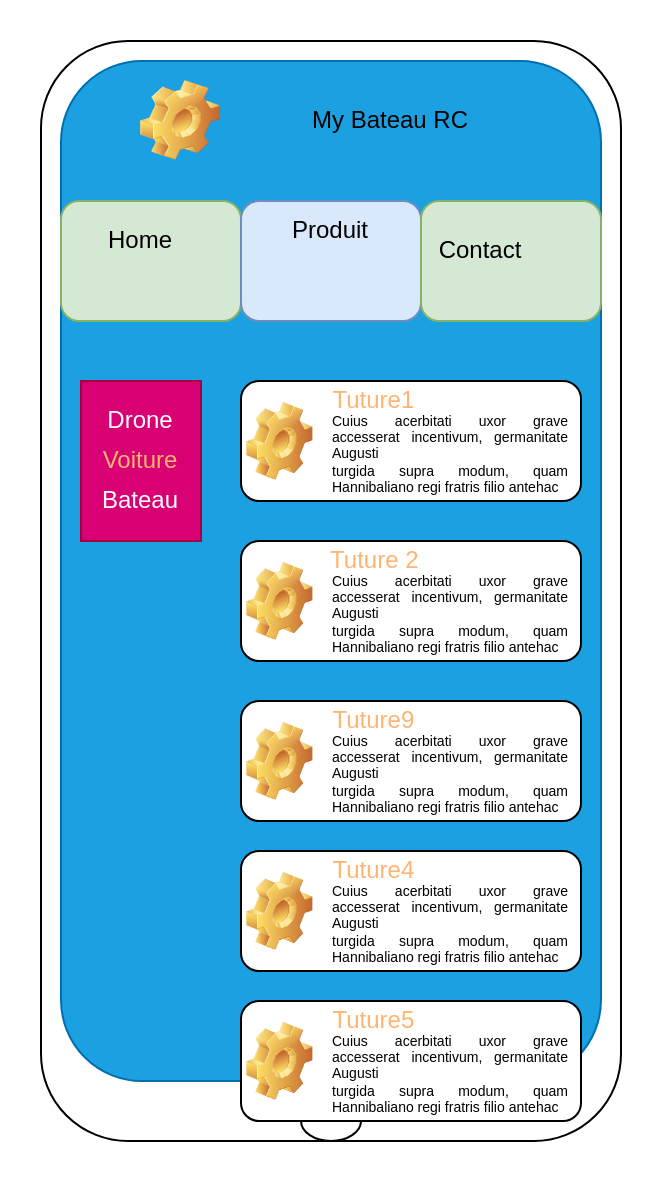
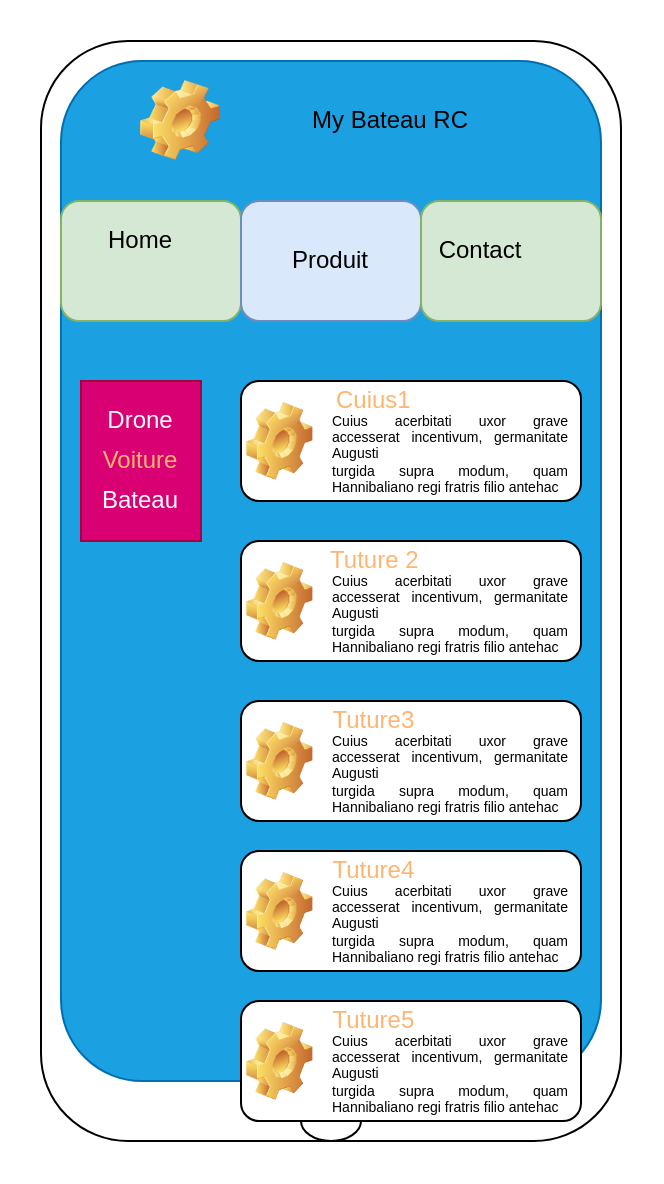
(331, 231) -> (331, 261)
(371, 401) -> (371, 401)
(371, 721) -> (371, 721)
